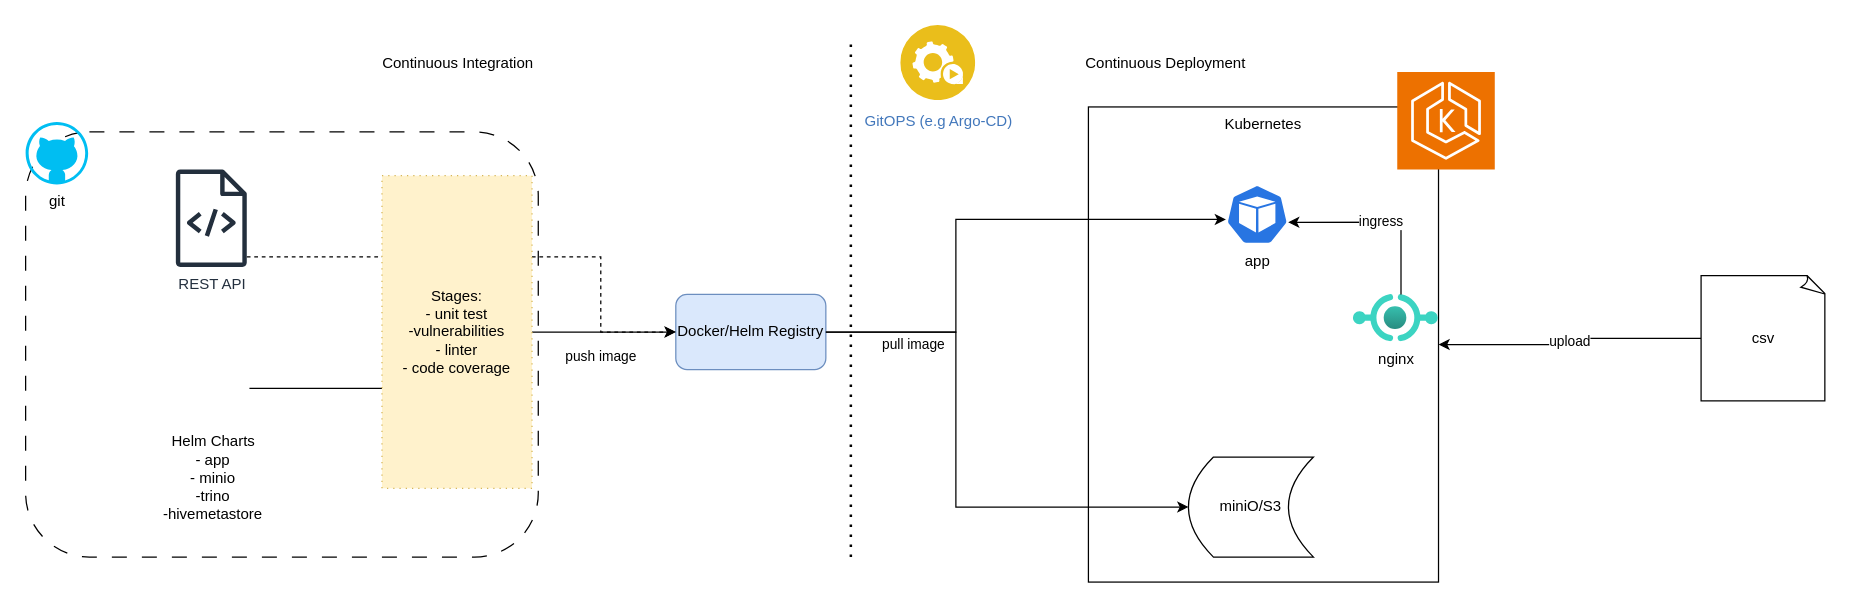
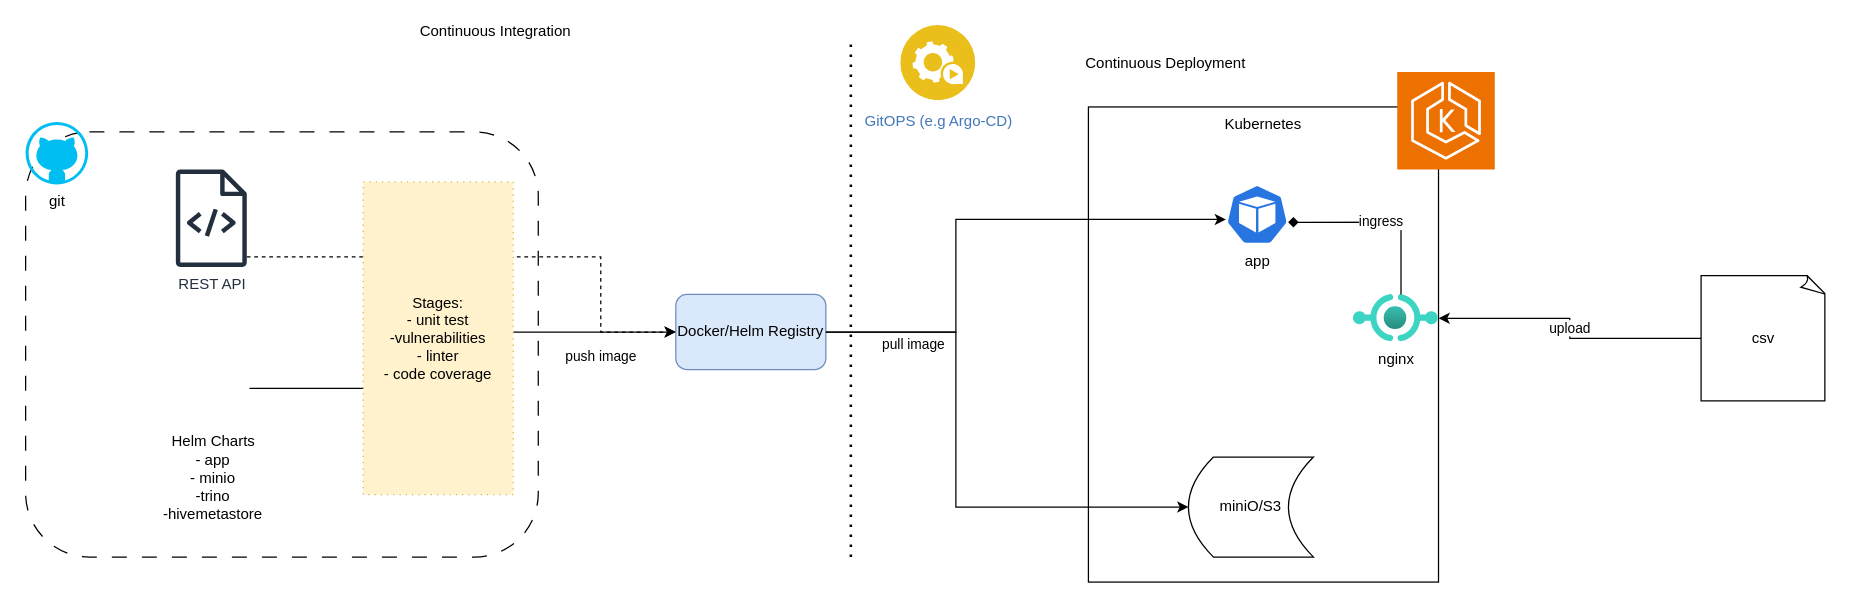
(458, 63) -> (496, 32)
(1298, 222) -> (1298, 222)
(457, 332) -> (438, 338)
(1522, 344) -> (1529, 318)
